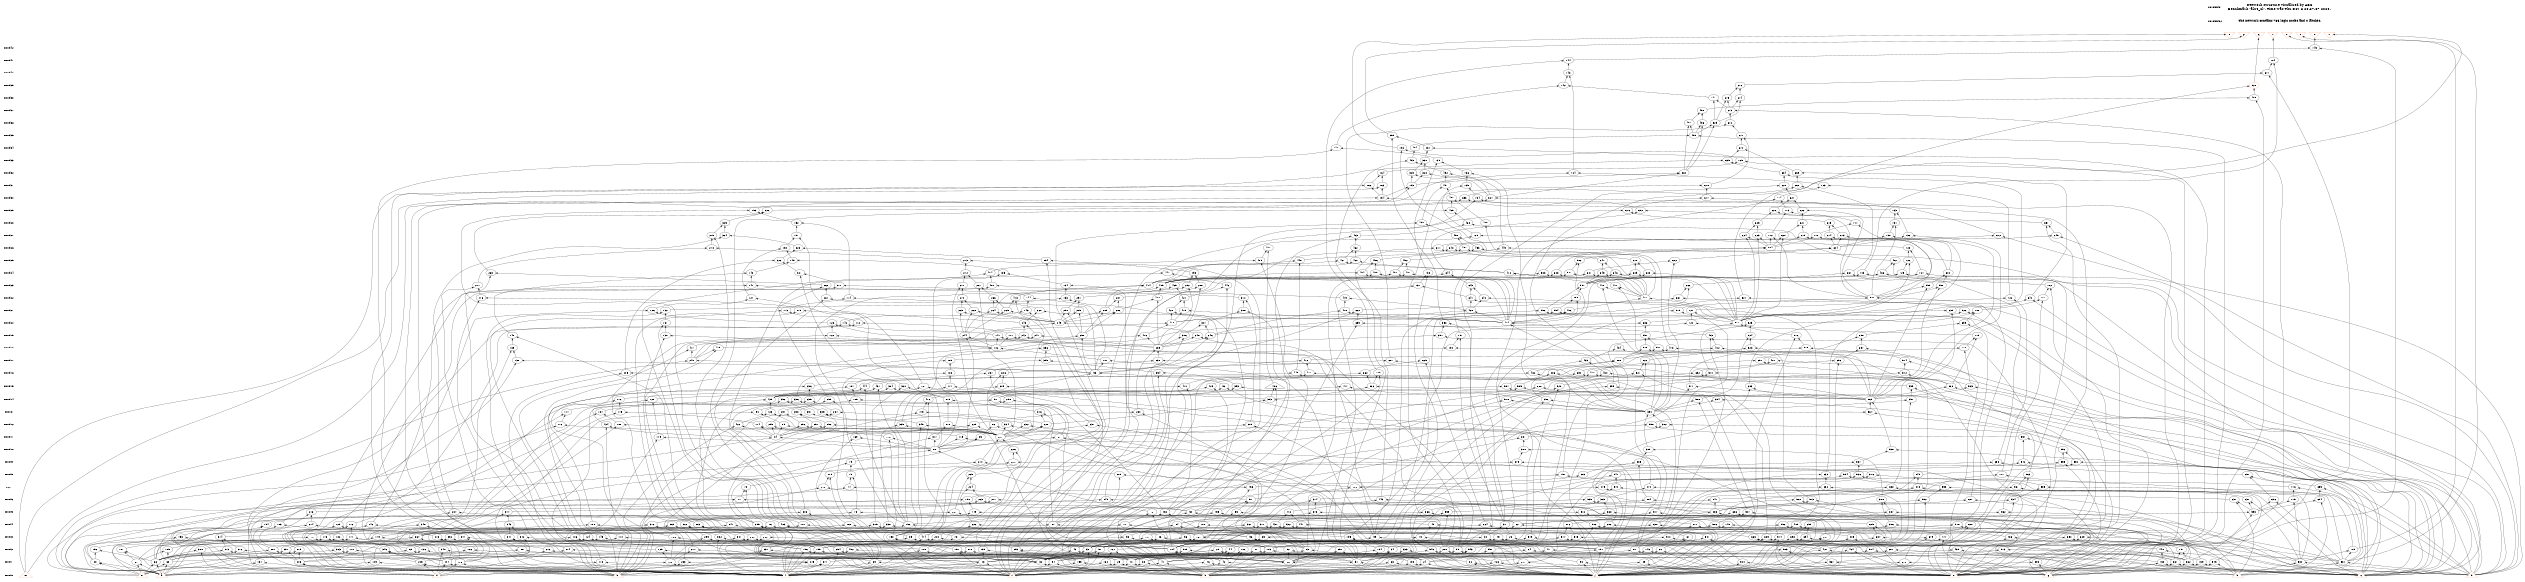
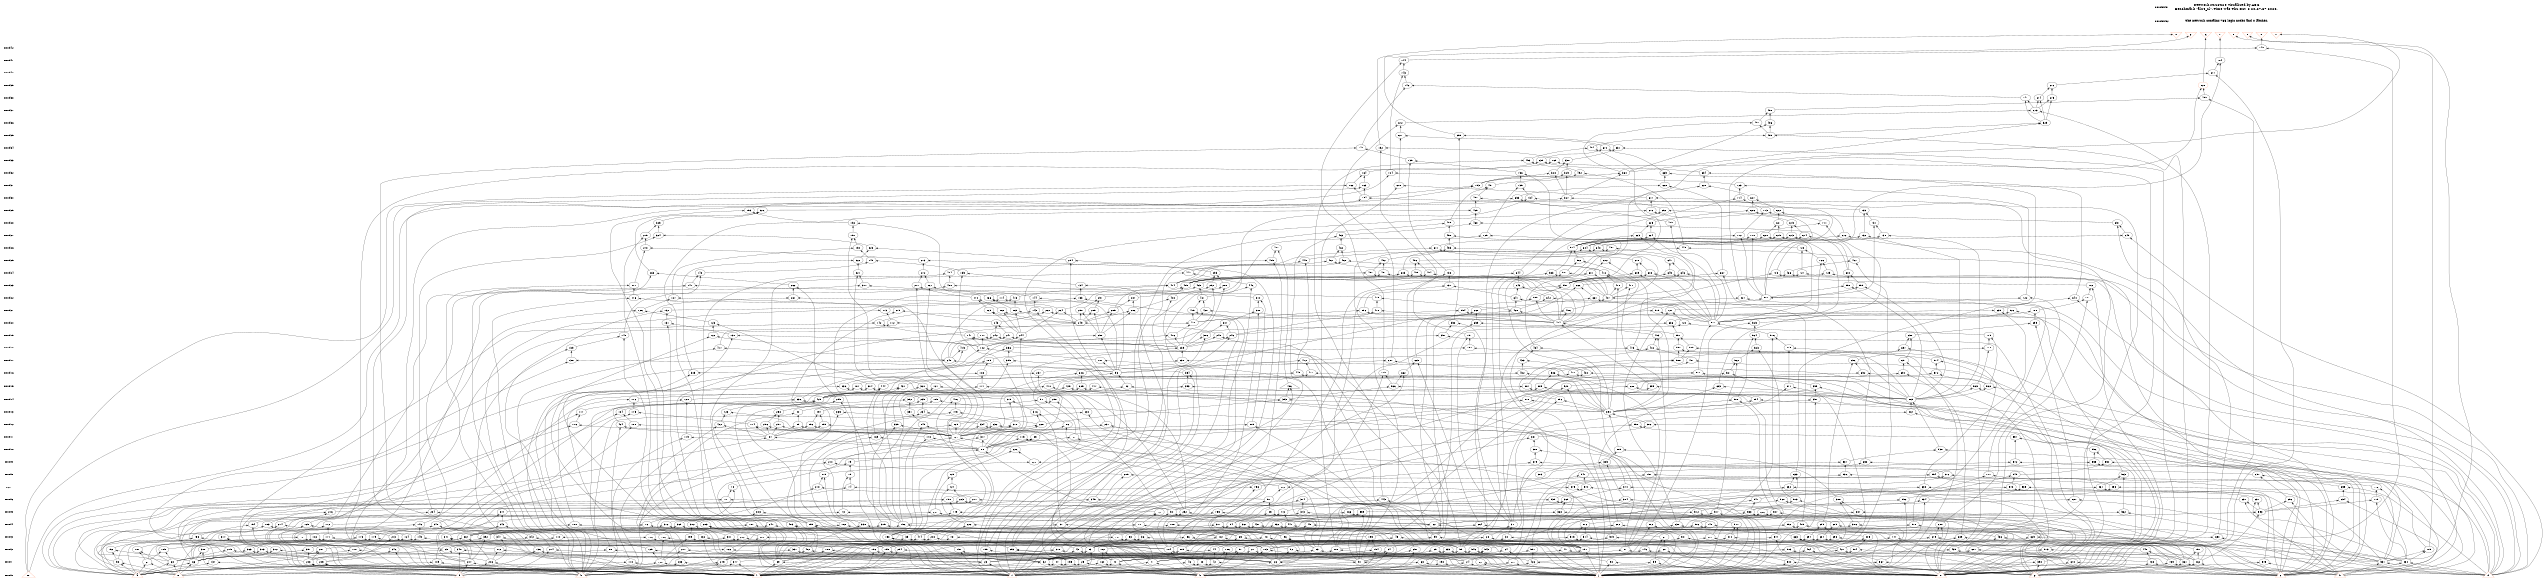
none -> (1627, 261)
(9, 412) -> (9, 412)
(1468, 483) -> none
